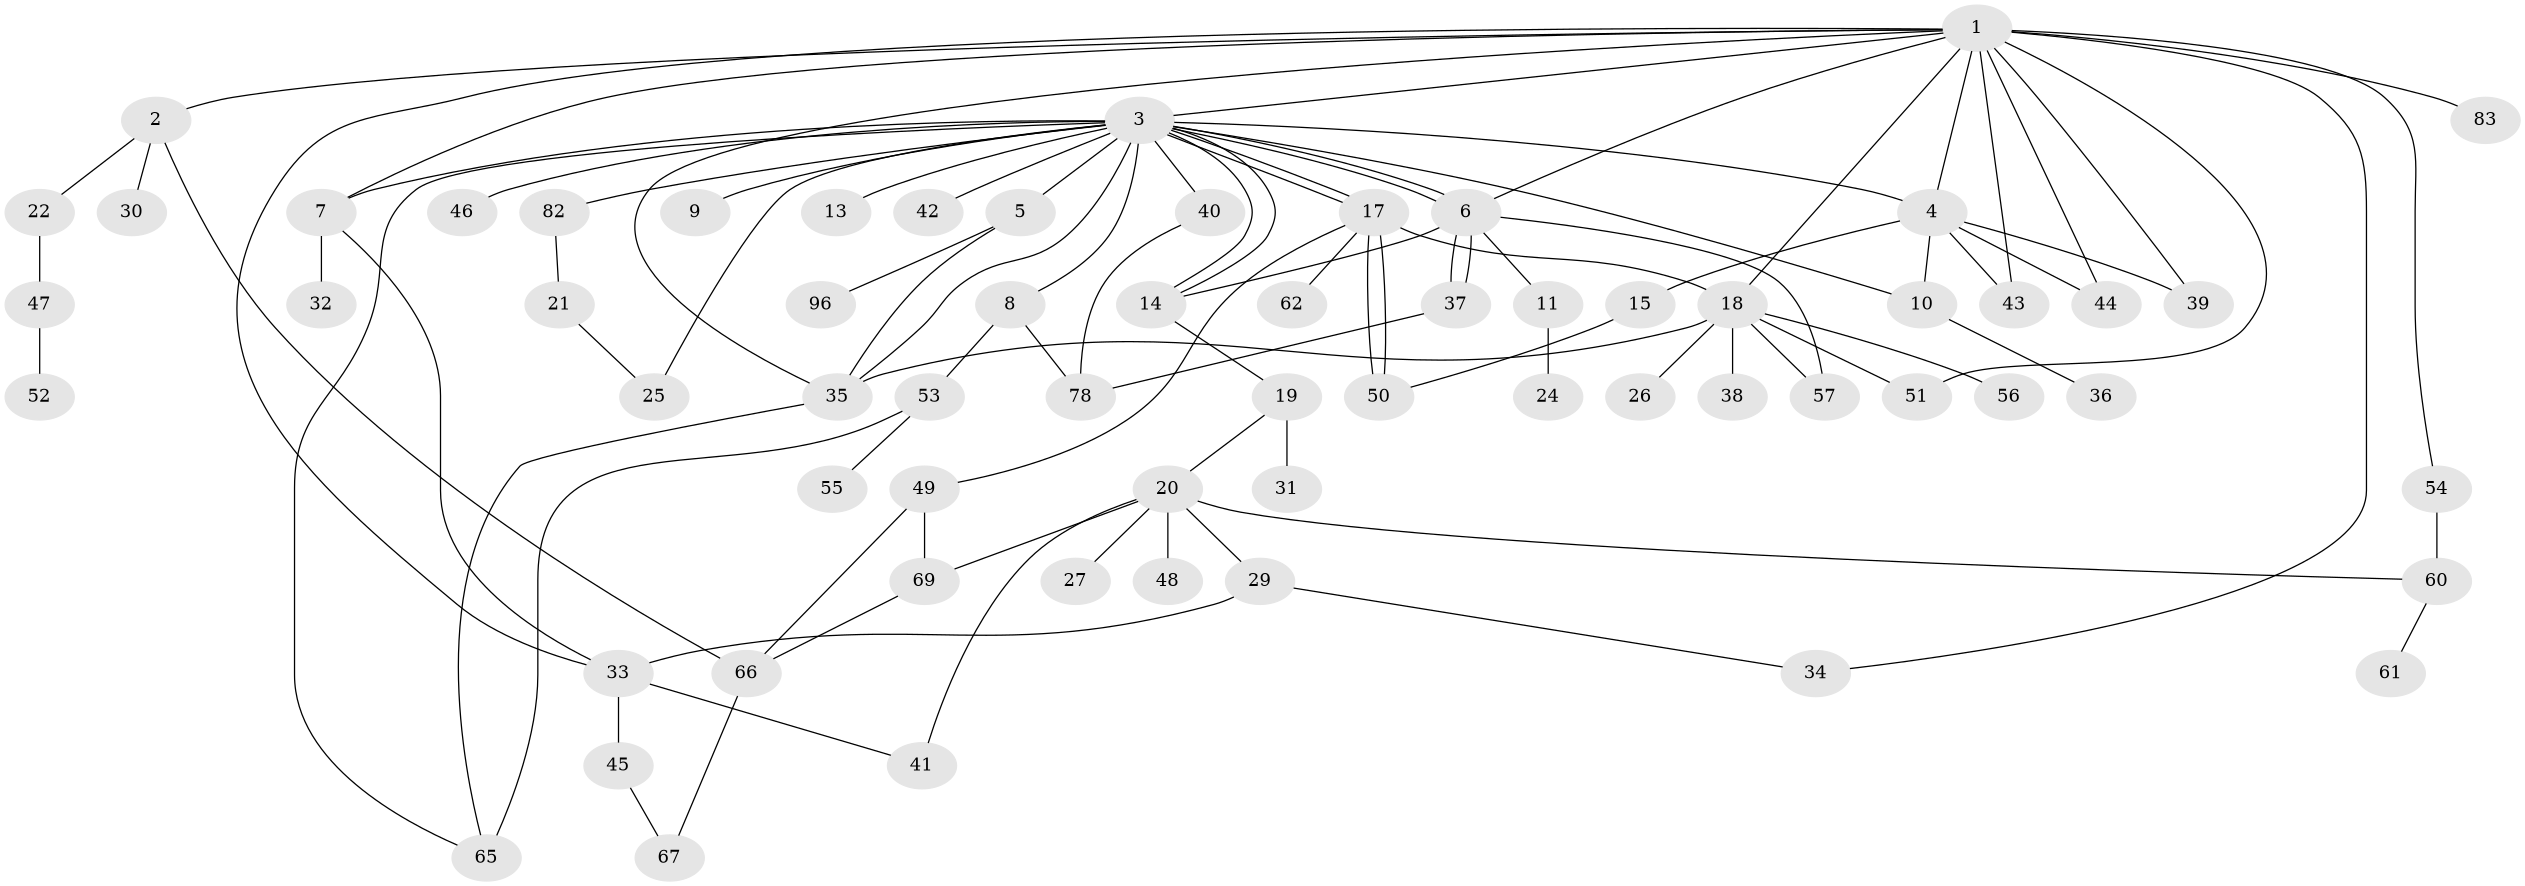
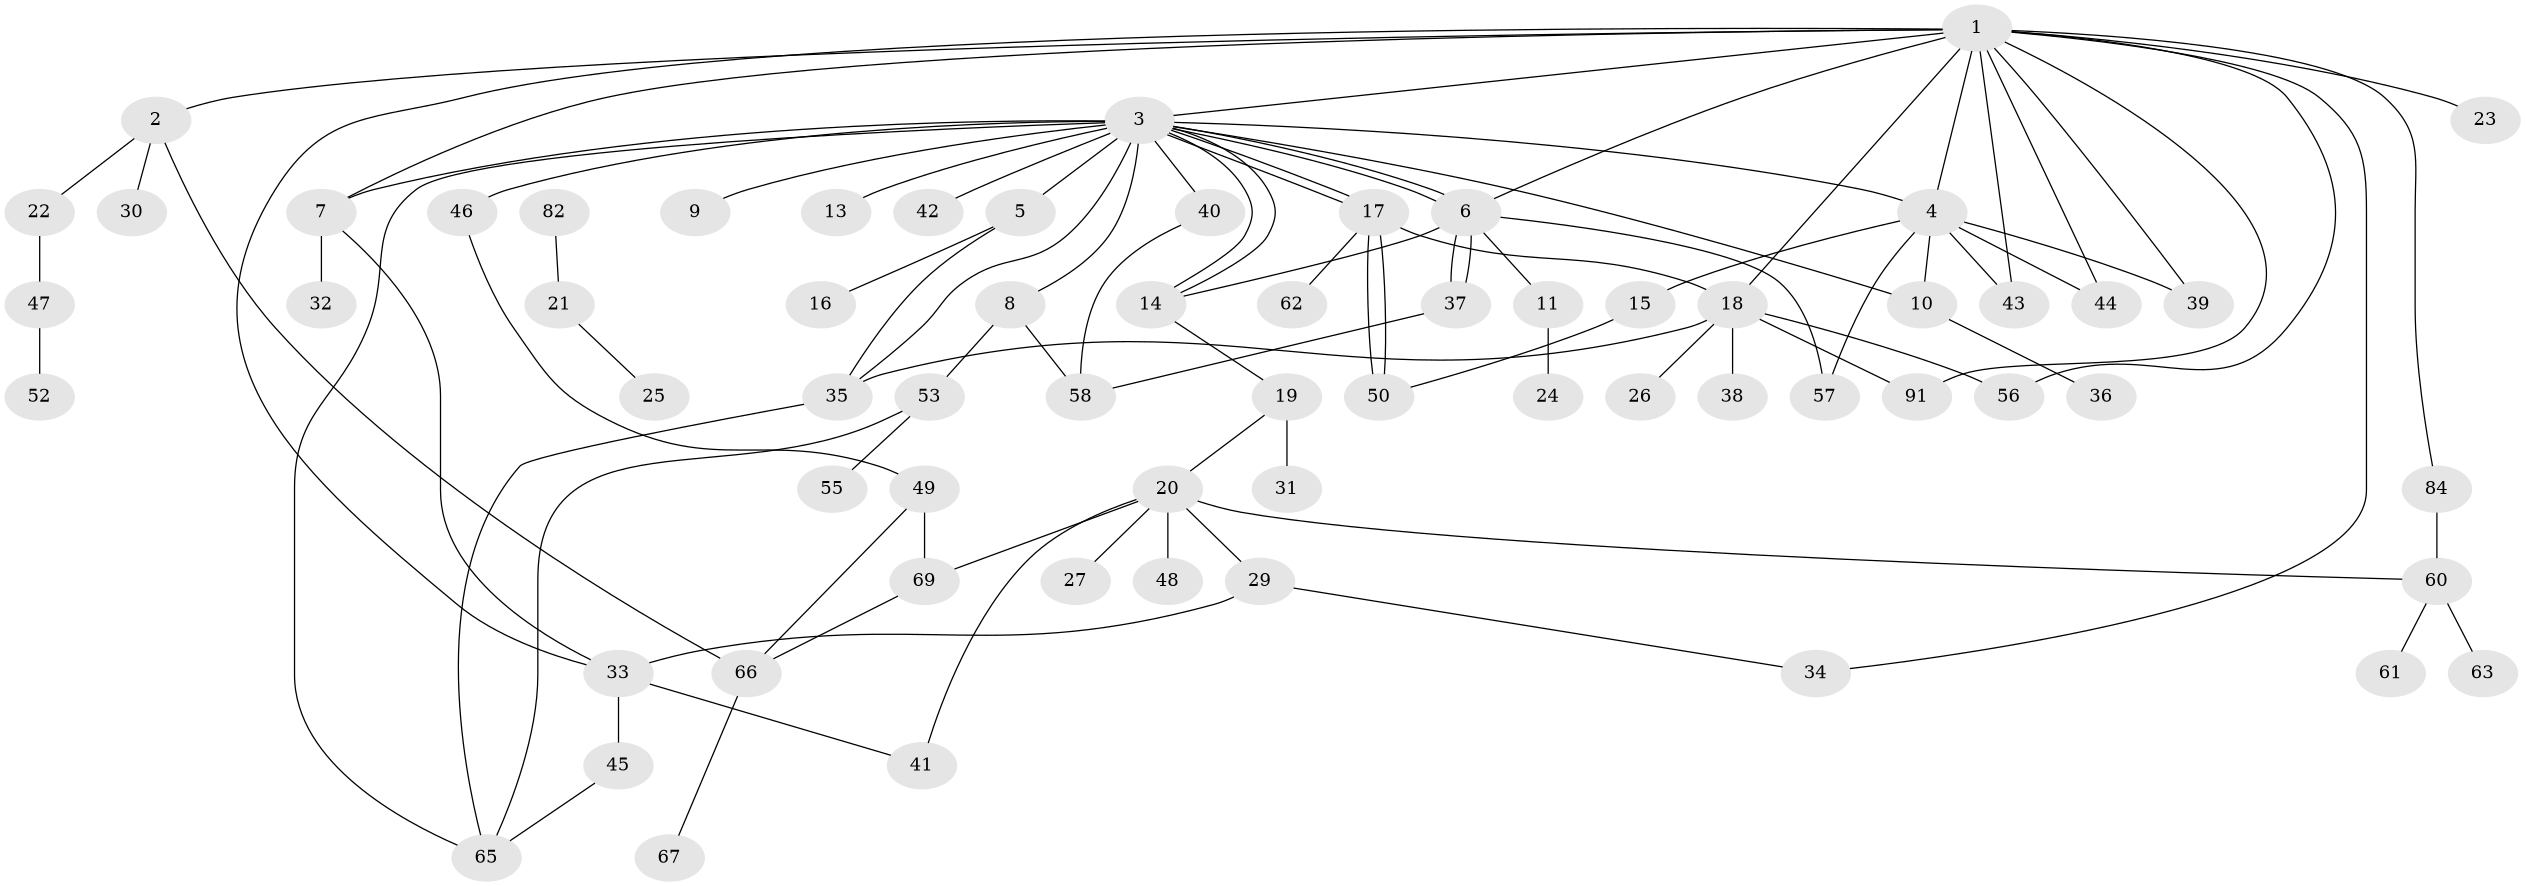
(1148, 85) -> (2335, 203)
(2486, 120) -> (2486, 120)
(832, 160) -> none
(798, 186) -> none
(821, 305) -> (821, 305)
(1779, 351) -> (1866, 299)
(1162, 390) -> (624, 427)
(1081, 397) -> (1081, 397)
(1917, 397) -> (1917, 397)
(2437, 489) -> (2437, 489)
none -> (2483, 674)
(644, 812) -> (552, 812)
